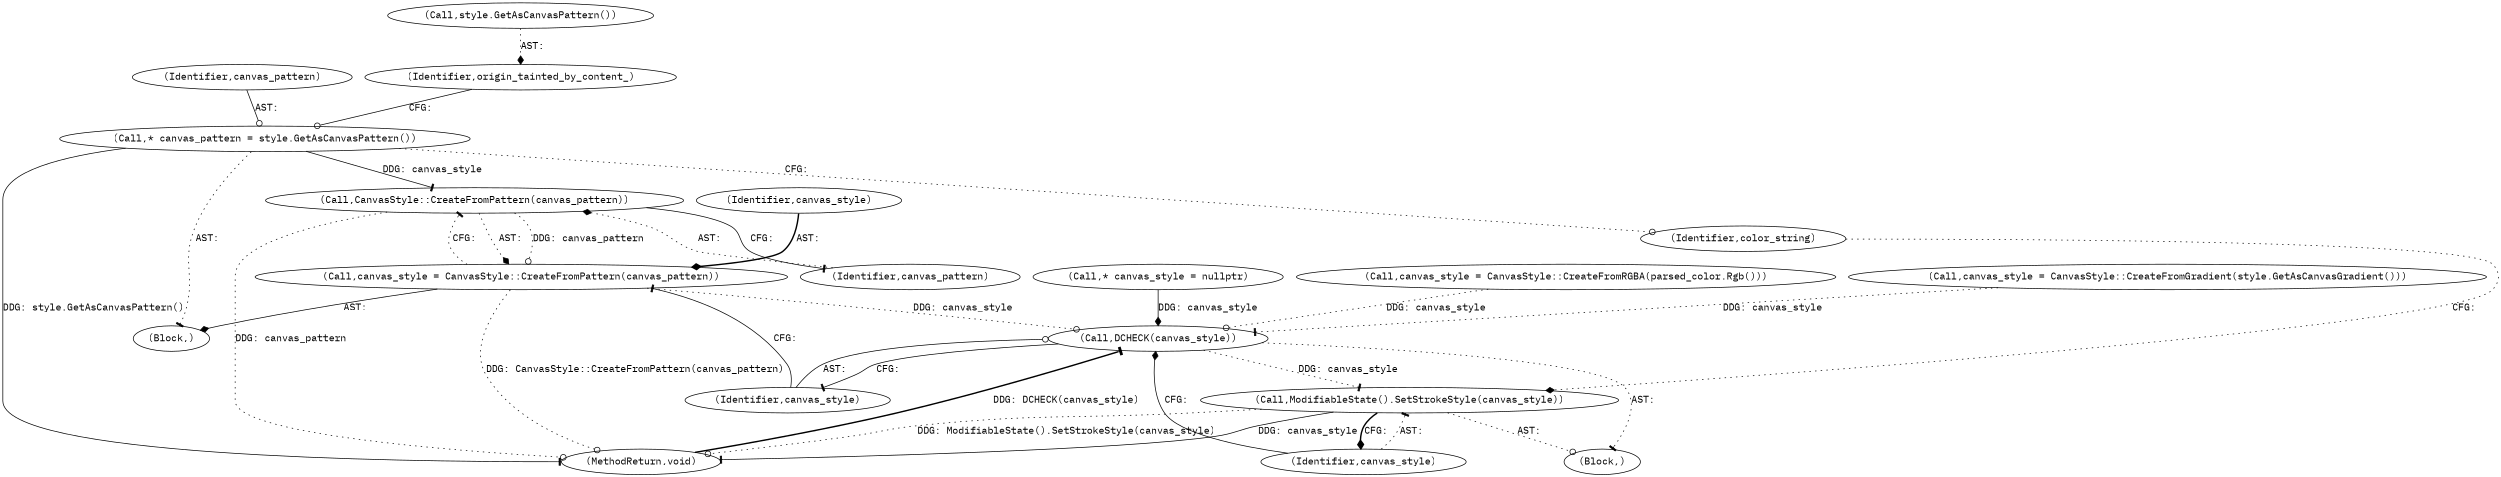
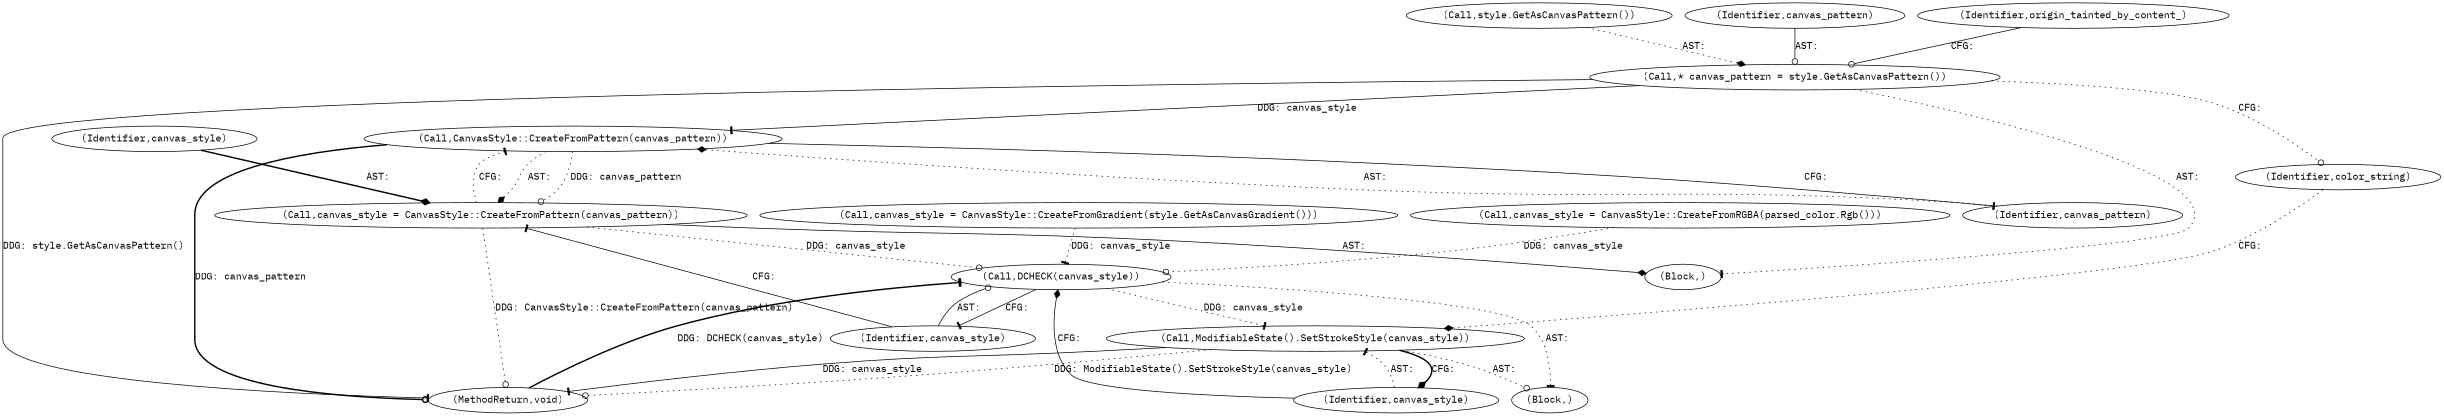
(521, 42) -> (1662, 45)
(1158, 277) -> none
(248, 414) -> (195, 292)
